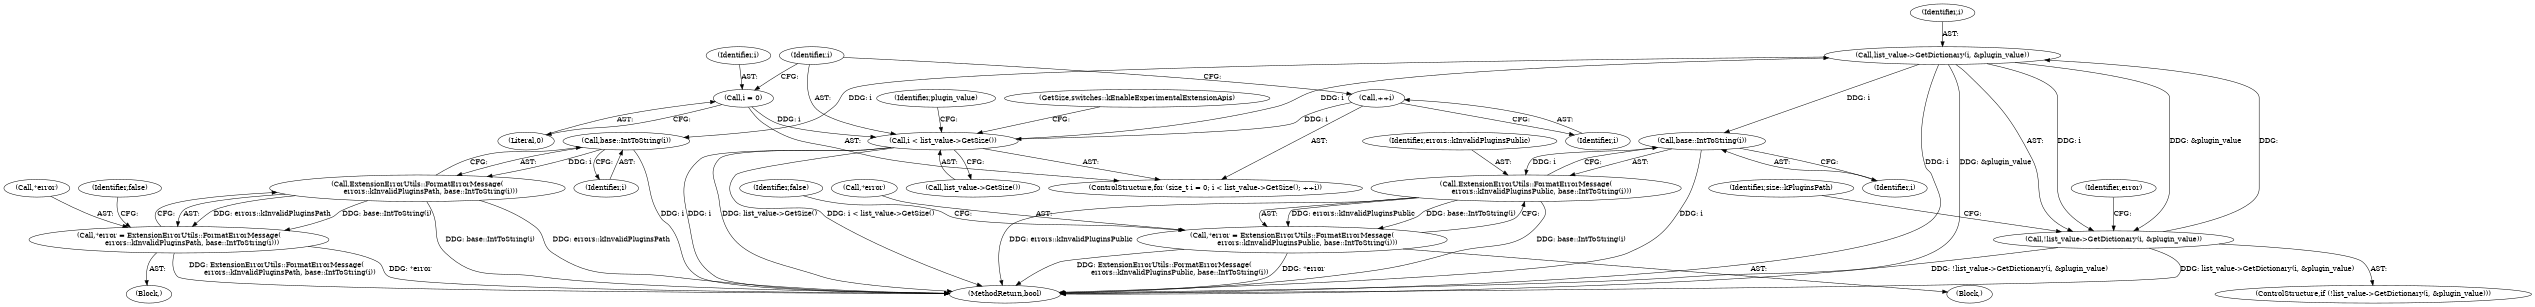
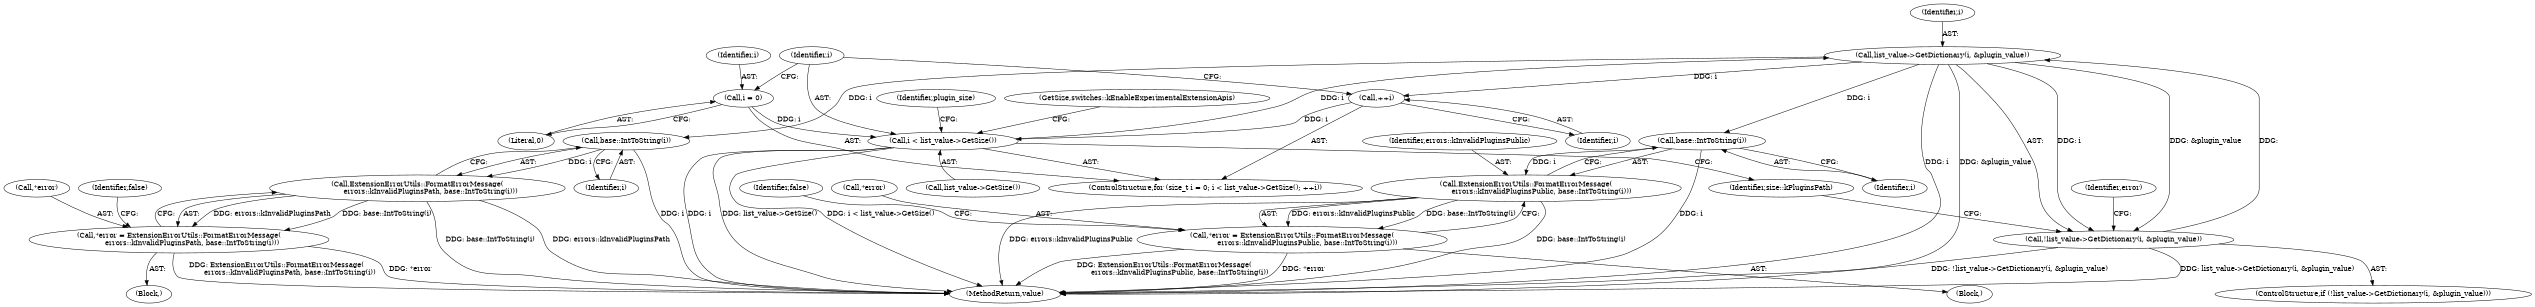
none -> (1635, 79)
(936, 98) -> (936, 98)
(964, 161) -> (1384, 151)
(1005, 294) -> (1005, 294)
